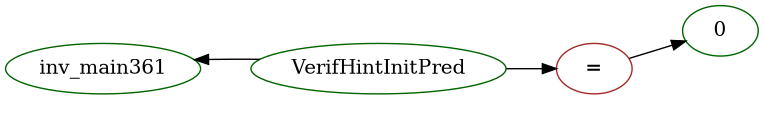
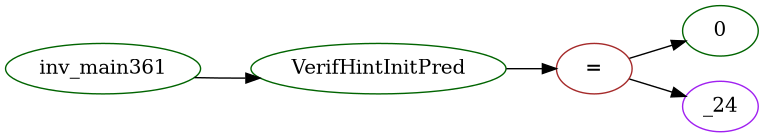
(234, 59) -> (220, 78)
none -> (720, 107)
